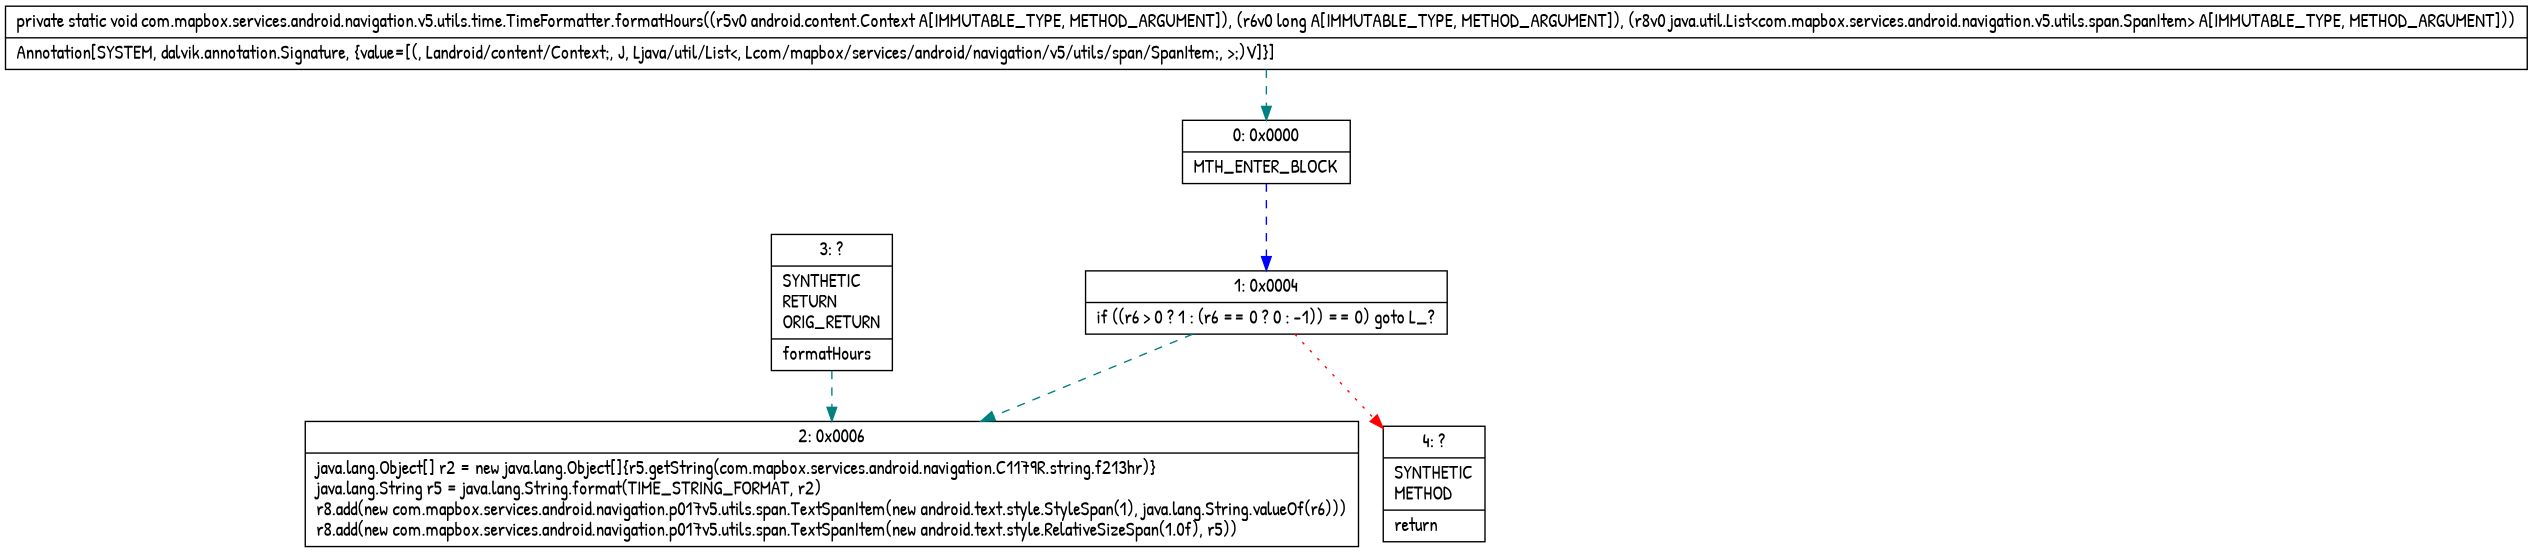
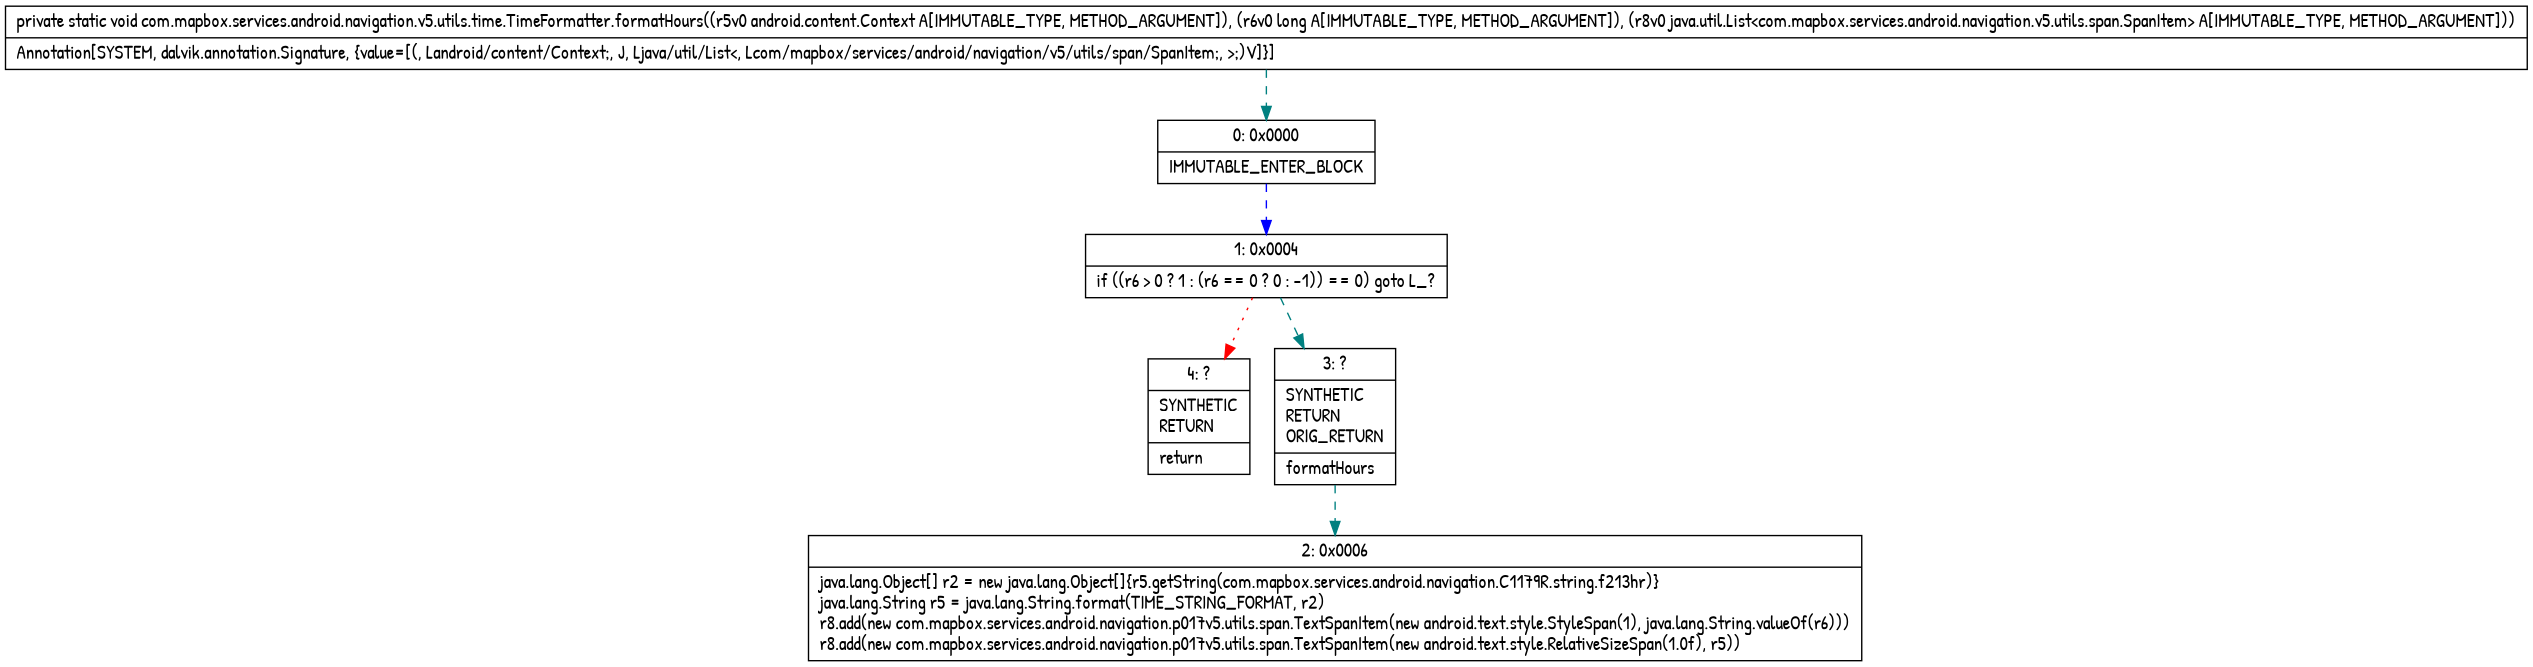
(1266, 167) -> (1266, 167)
(1093, 375) -> (1289, 317)
(1424, 494) -> (1187, 426)
